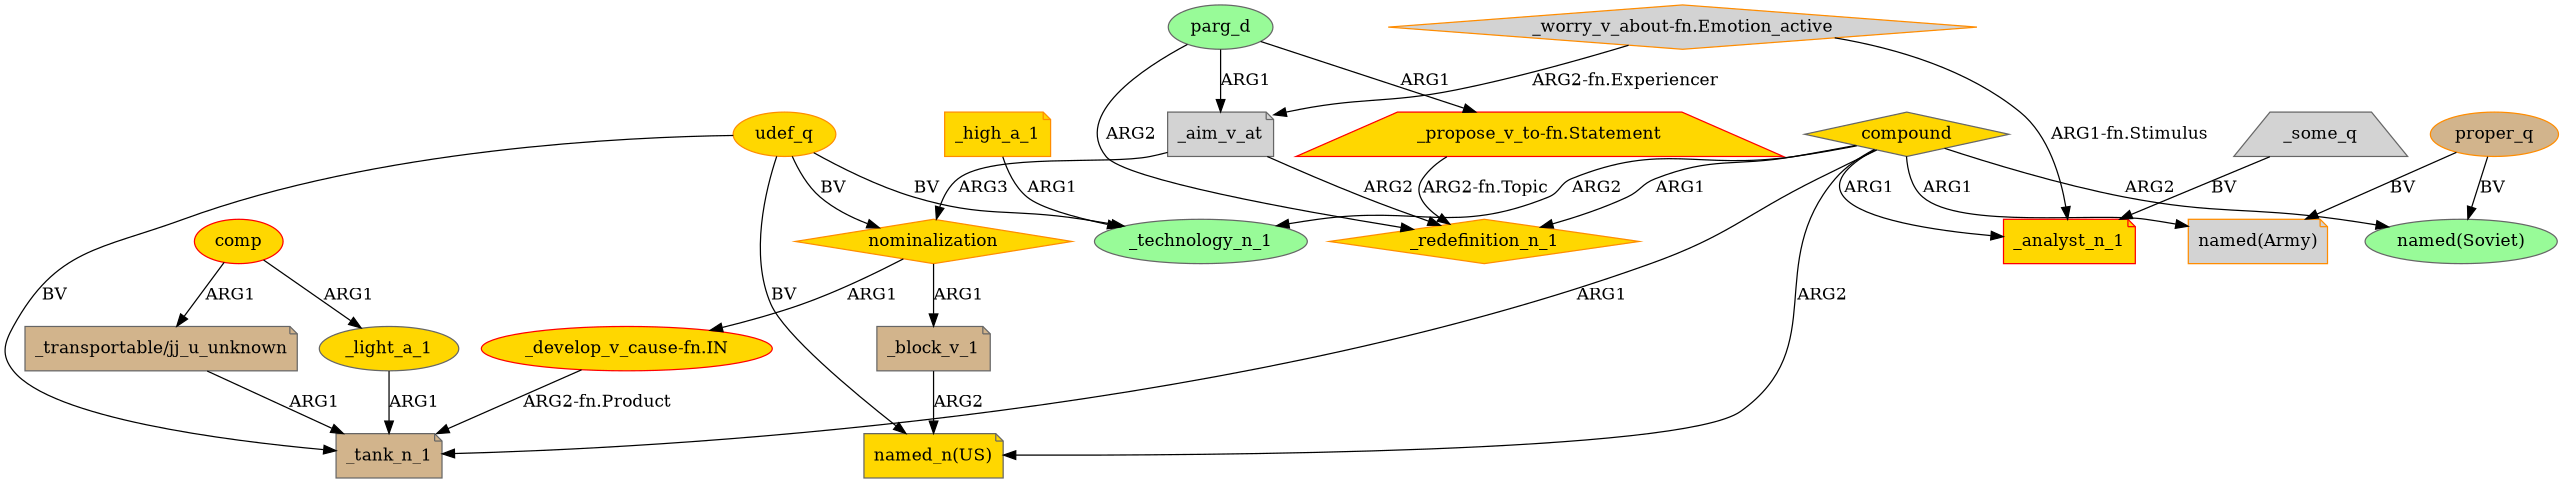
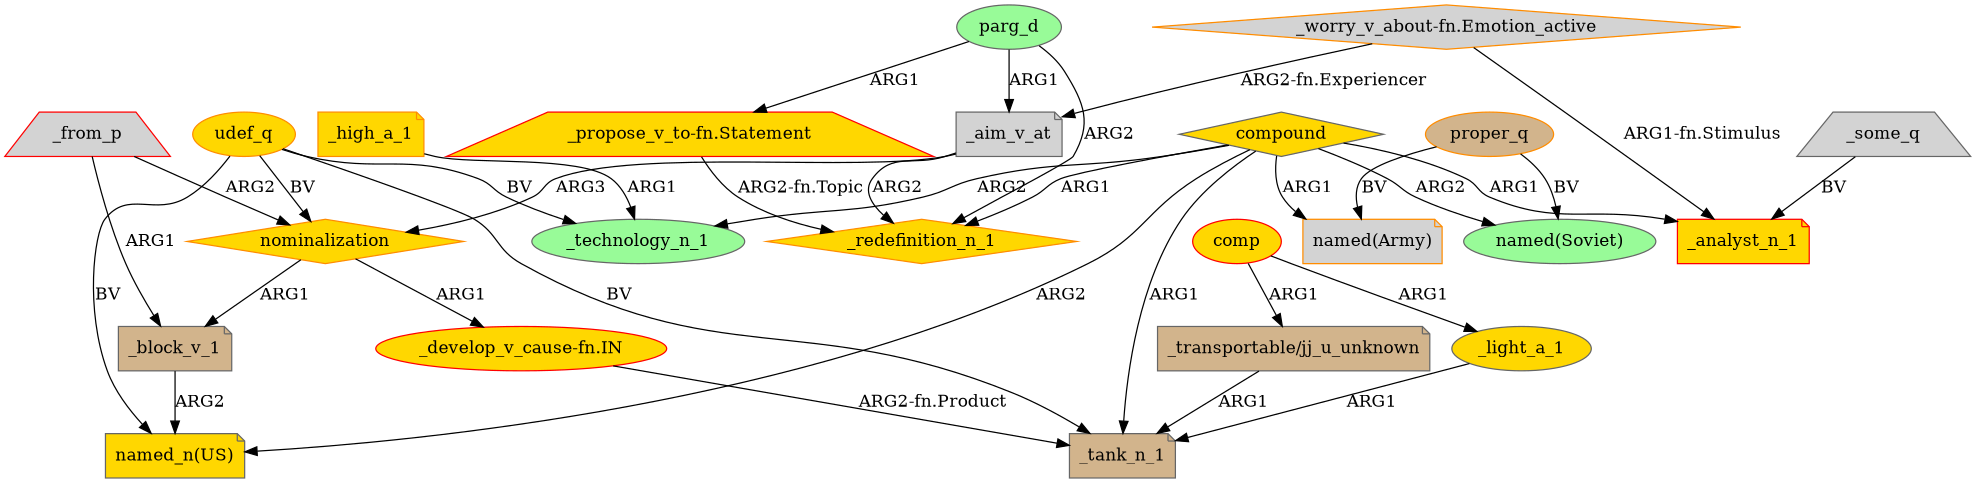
none -> (88, 134)
